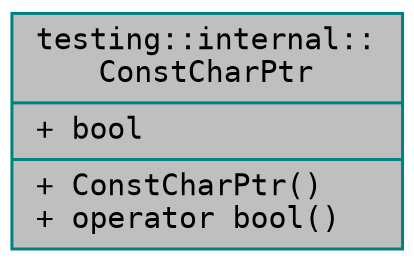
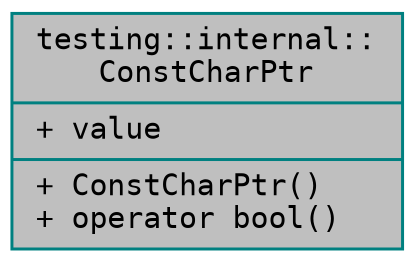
(91, 130) -> (100, 130)
